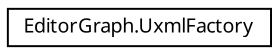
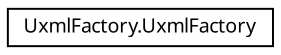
(139, 27) -> (140, 27)
